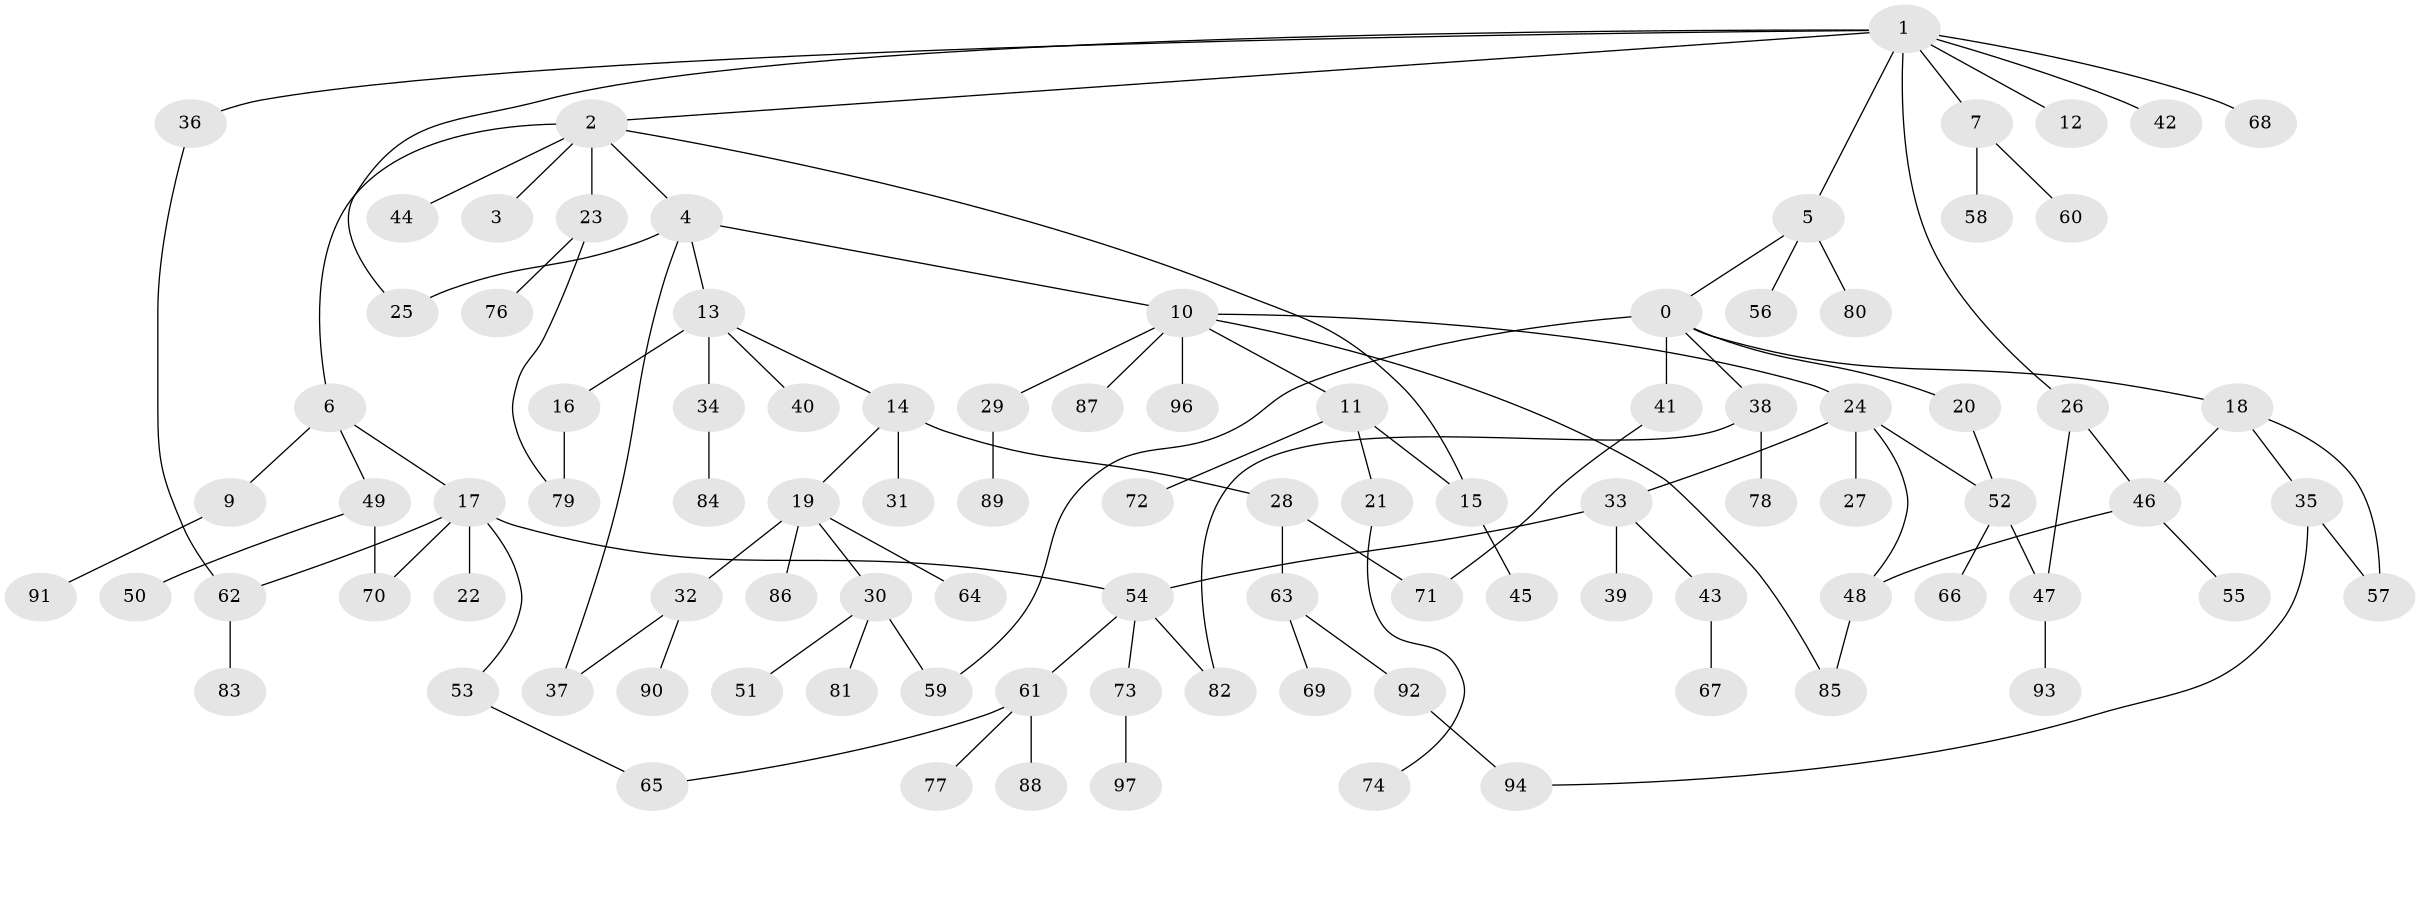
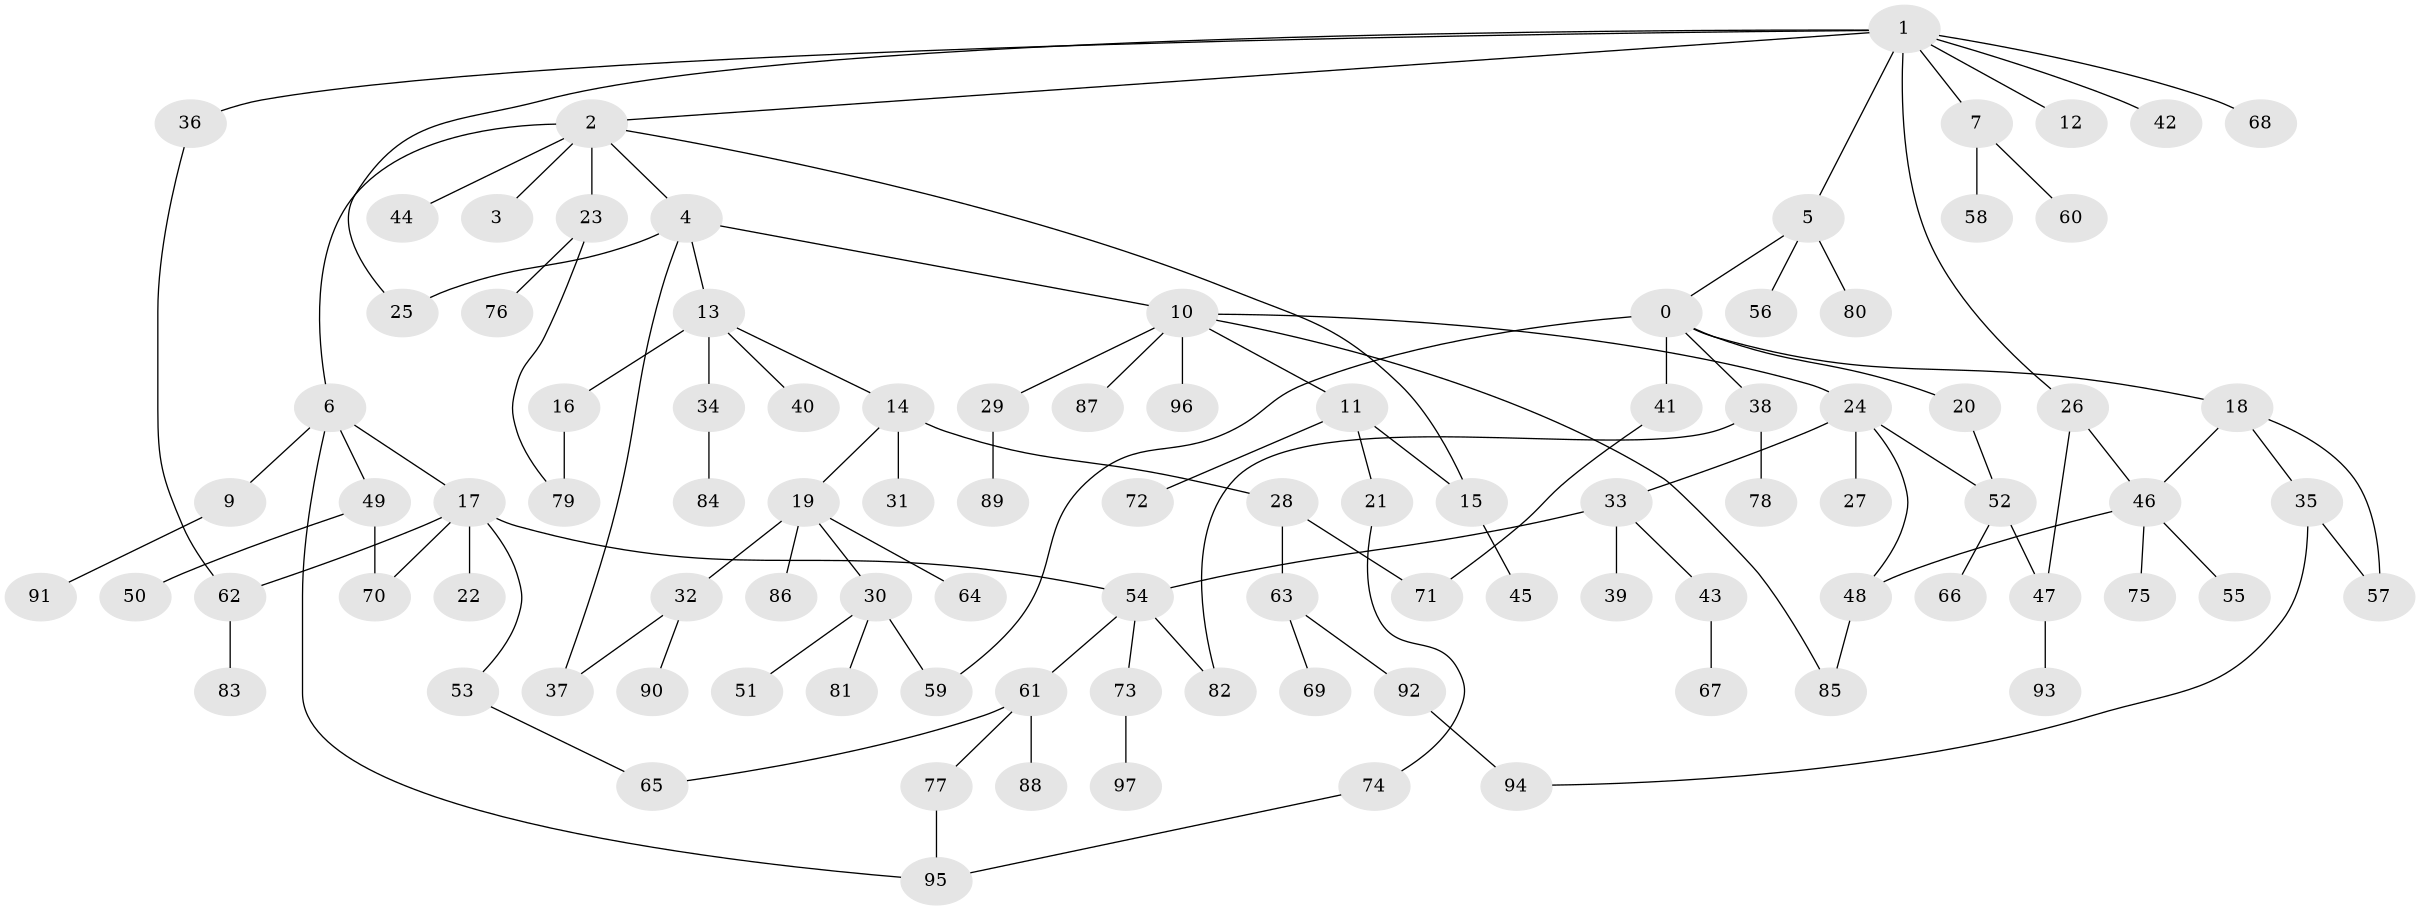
none -> (2140, 597)
none -> (936, 881)
